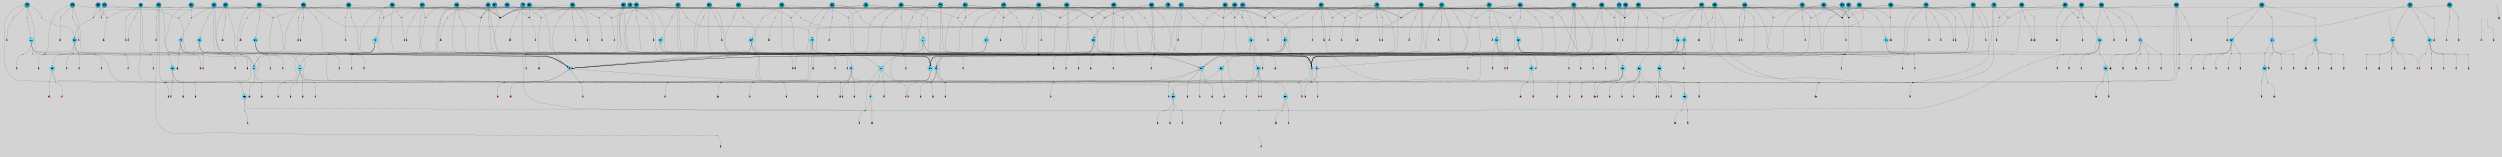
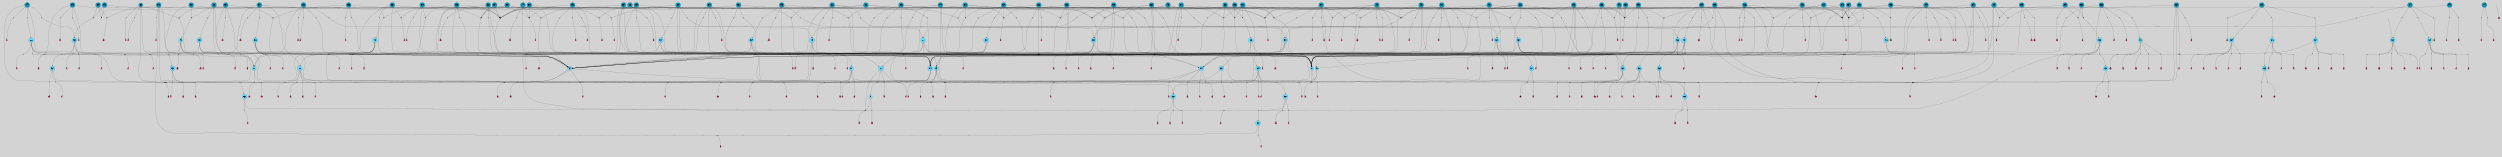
none -> (2484, 5)
none -> (1258, 123)
